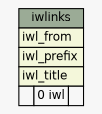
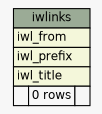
(51, 95) -> (52, 95)
